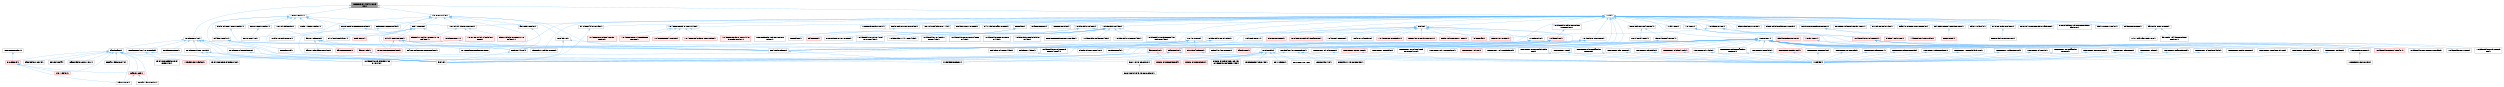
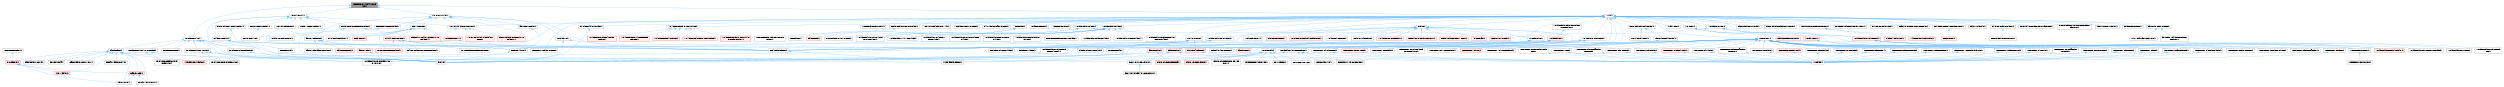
(1226, 62) -> (1226, 62)
